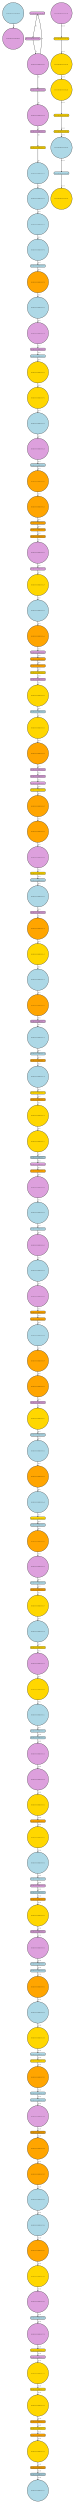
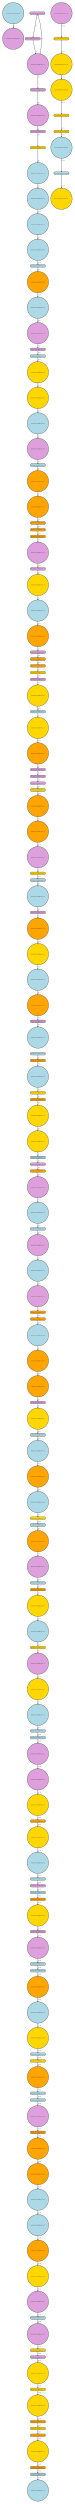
(38, 1050) -> none
